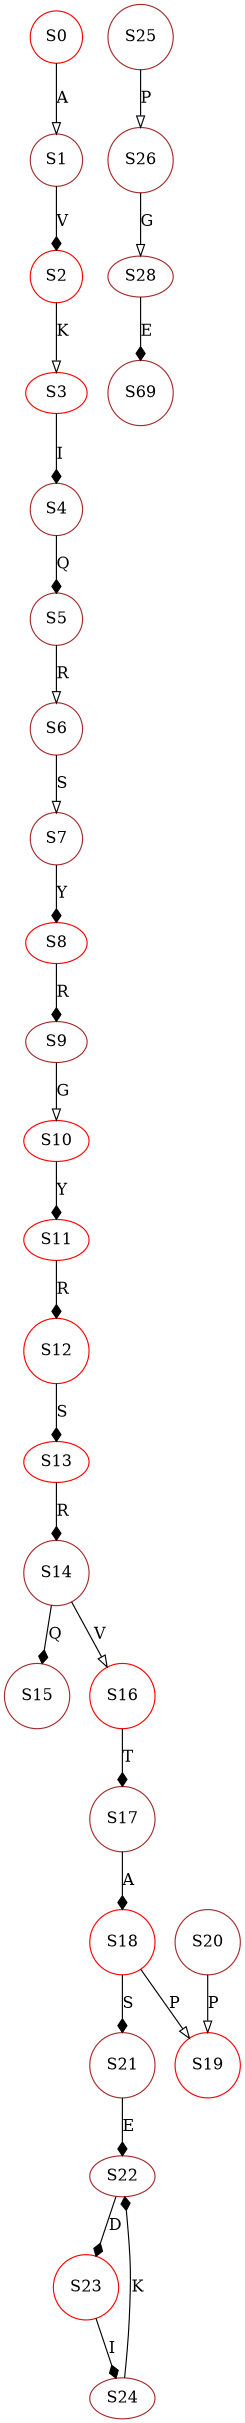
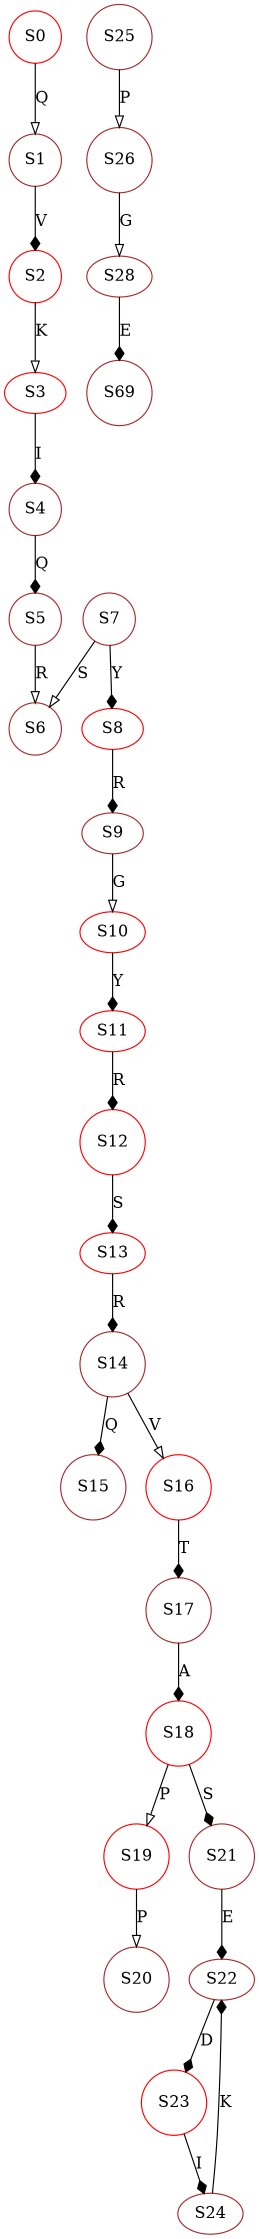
(62, 99) -> (42, 99)
(56, 778) -> (75, 669)
(208, 1998) -> (137, 1912)
